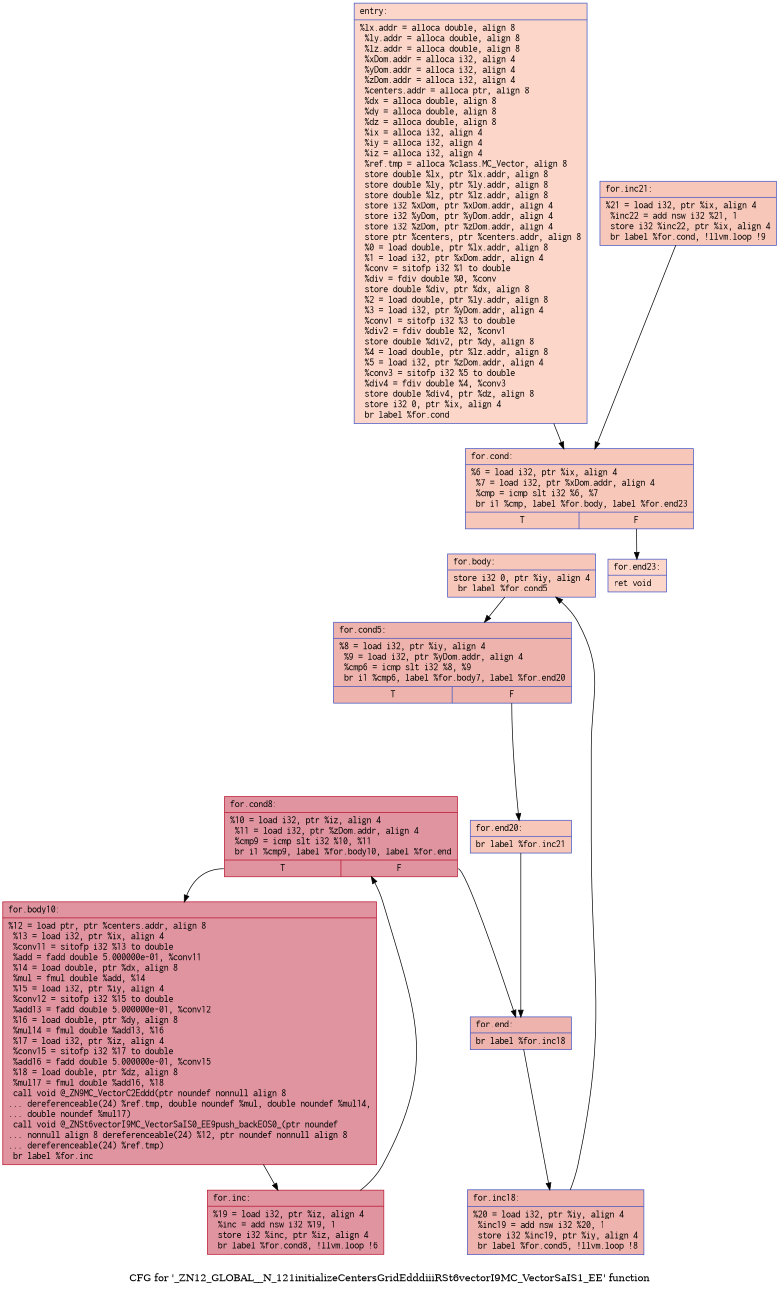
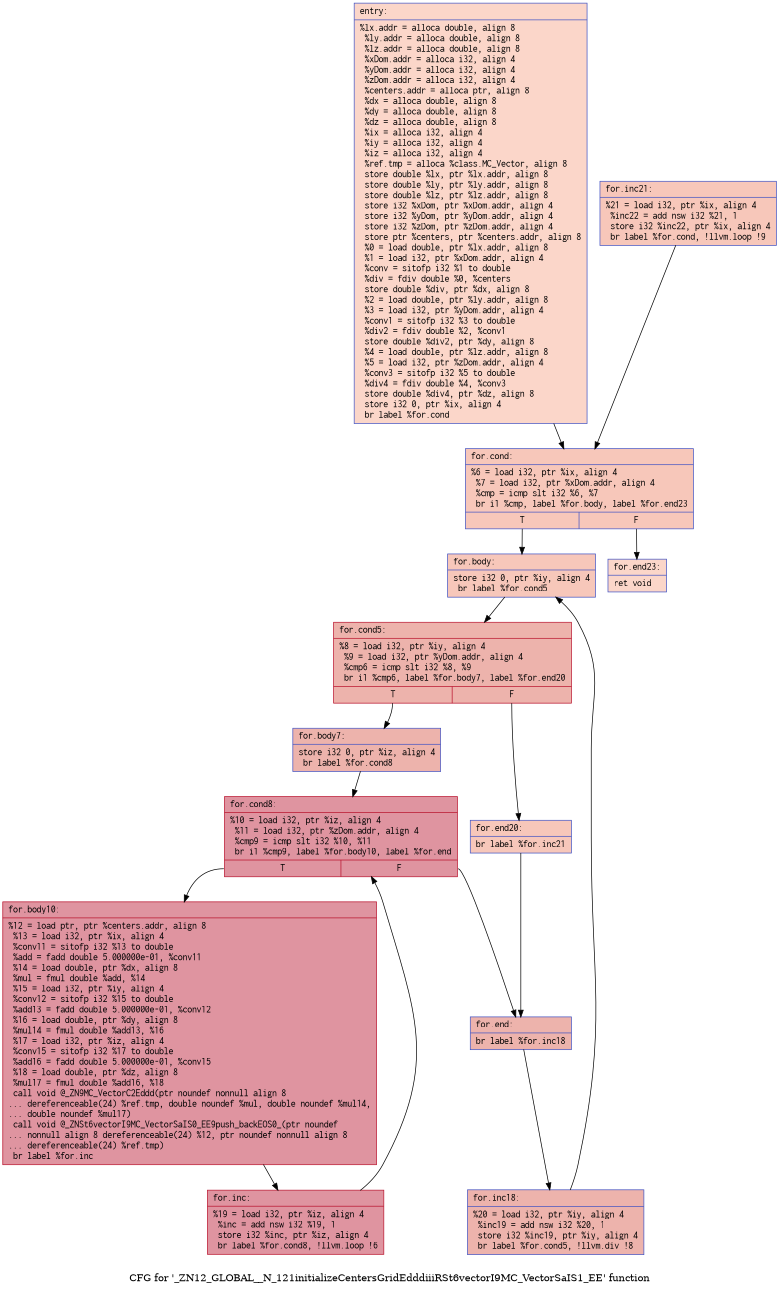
(428, 279) -> (435, 279)
none -> (522, 538)
(452, 663) -> (452, 663)
none -> (367, 750)
(556, 1246) -> (553, 1246)
